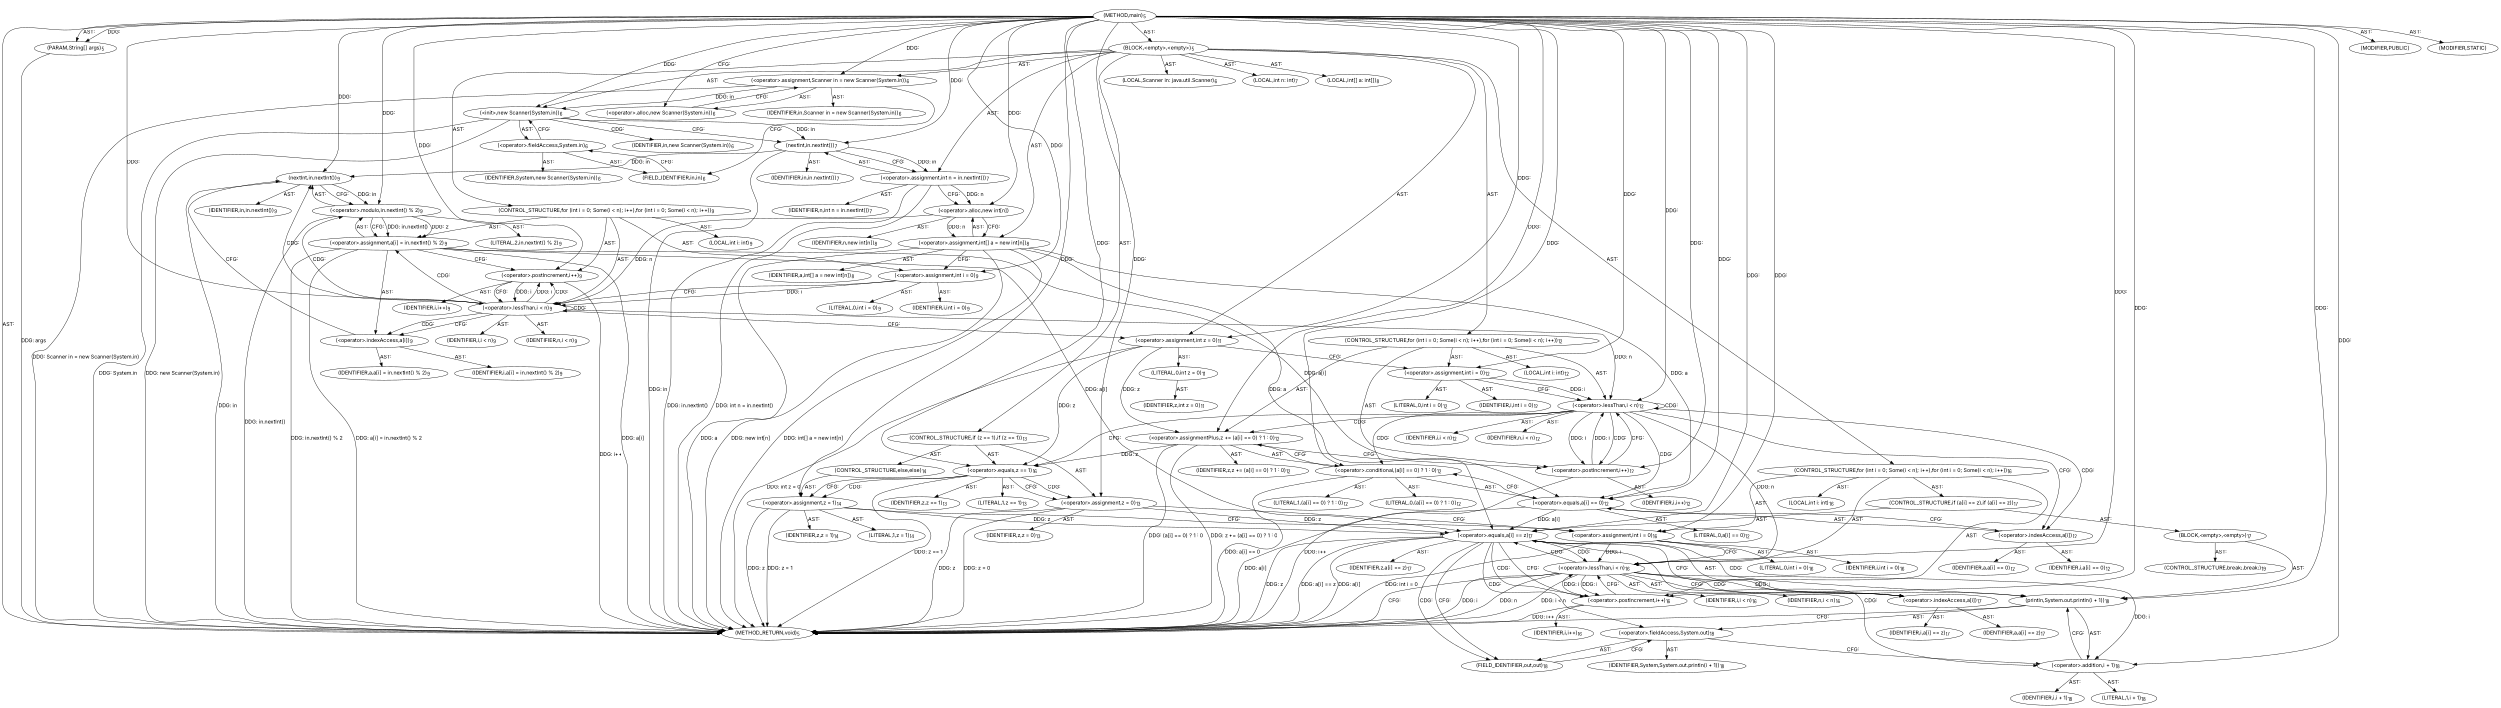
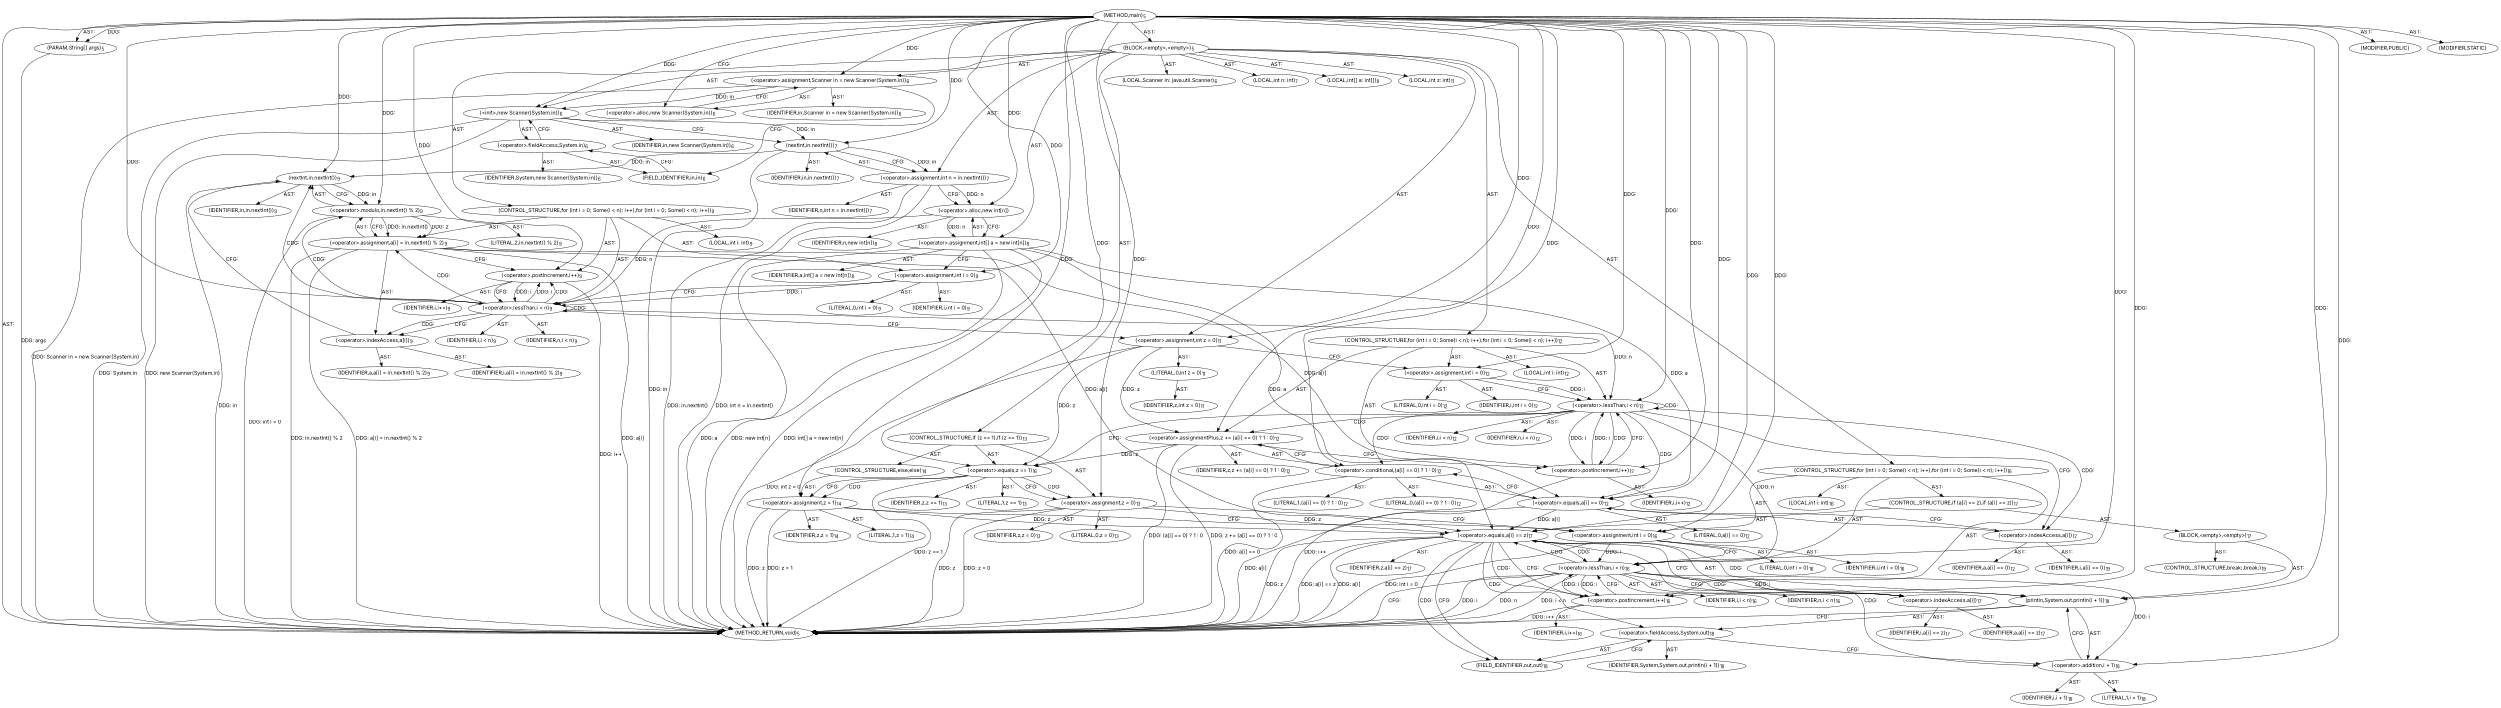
none -> (1432, 81)
(619, 130) -> (619, 130)
(265, 422) -> (265, 422)
none -> (1095, 536)
(2108, 568) -> (2108, 568)
